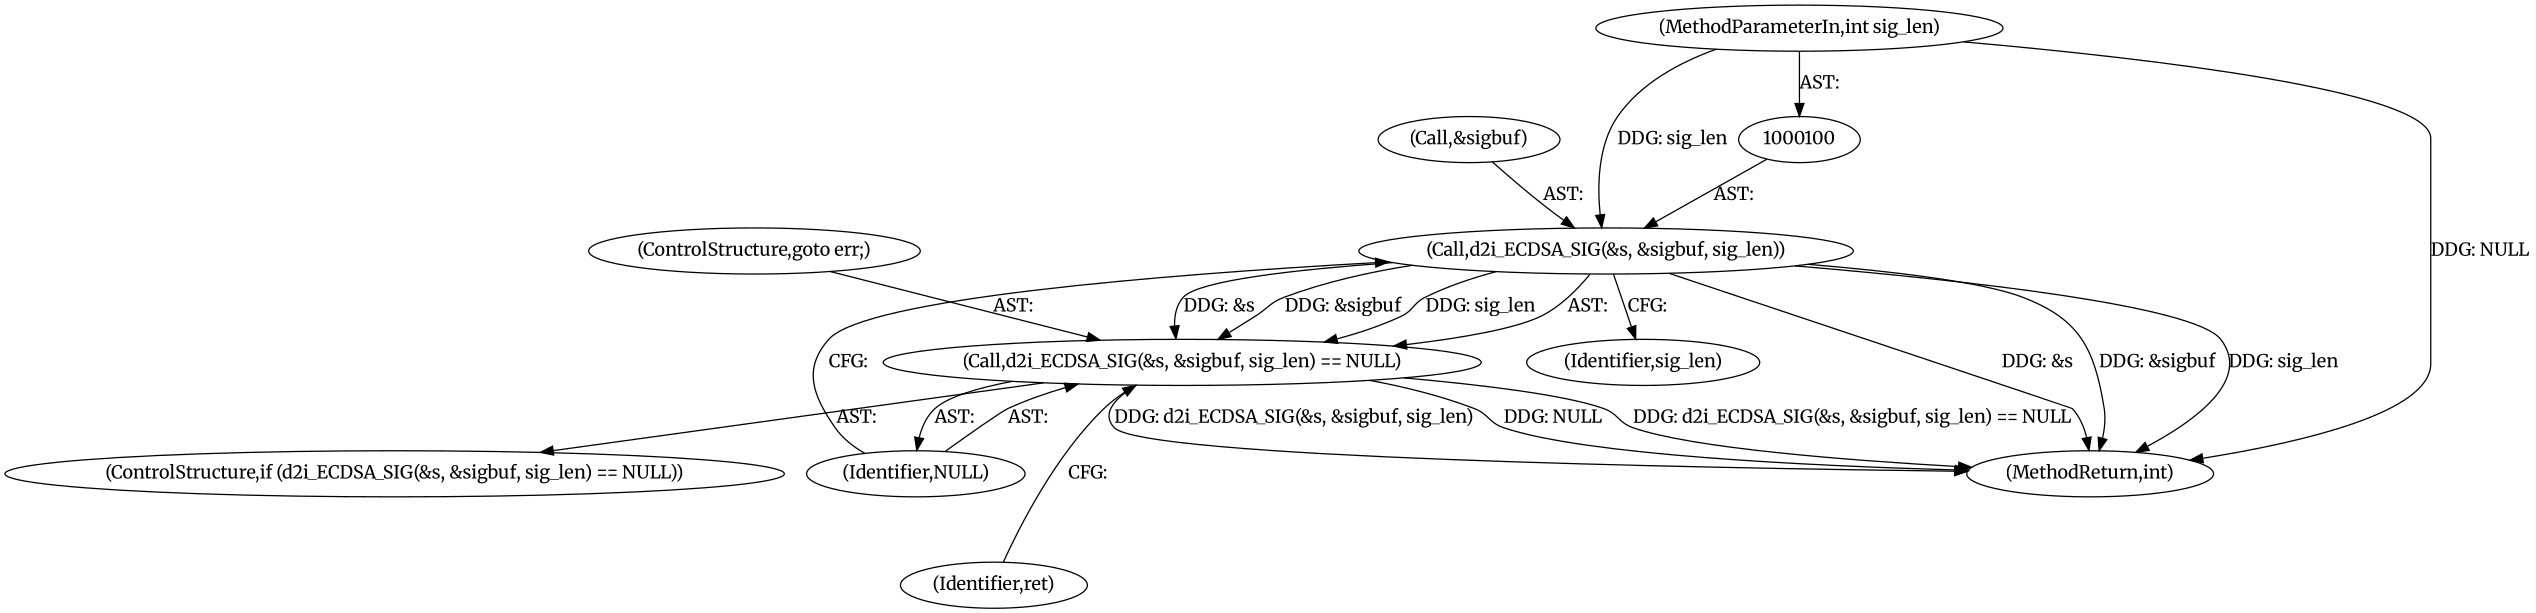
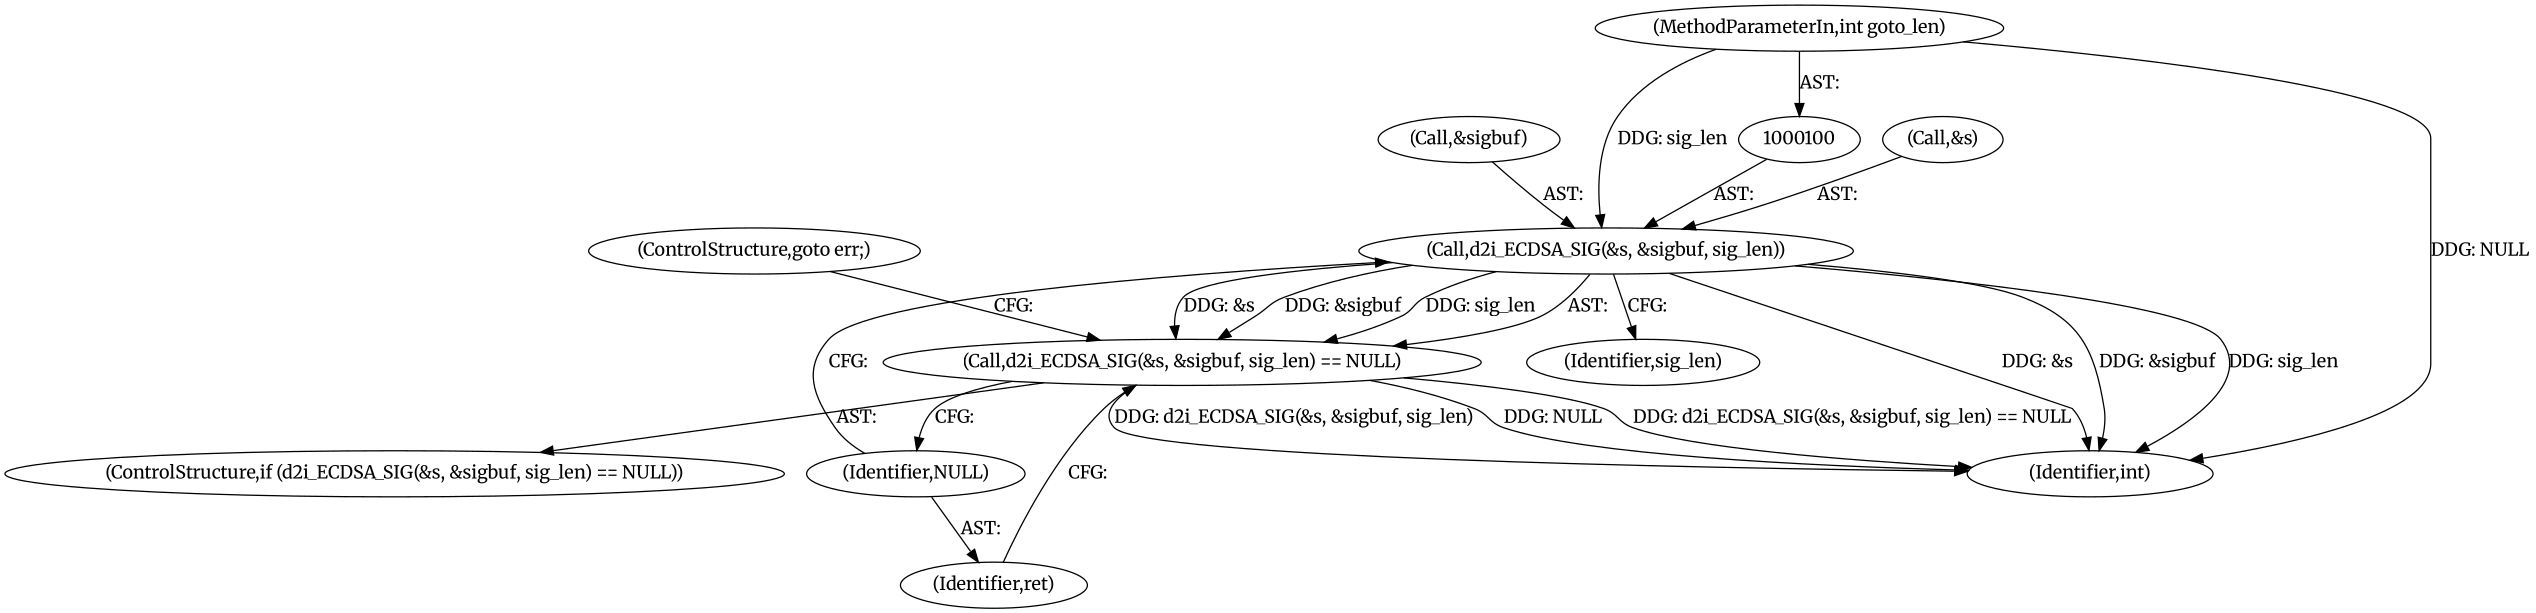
(1799, 28) -> (1799, 28)
none -> (1943, 140)
(1016, 307) -> (1016, 307)
(1001, 412) -> (951, 524)
(957, 418) -> (957, 418)
(2090, 474) -> (2090, 474)
